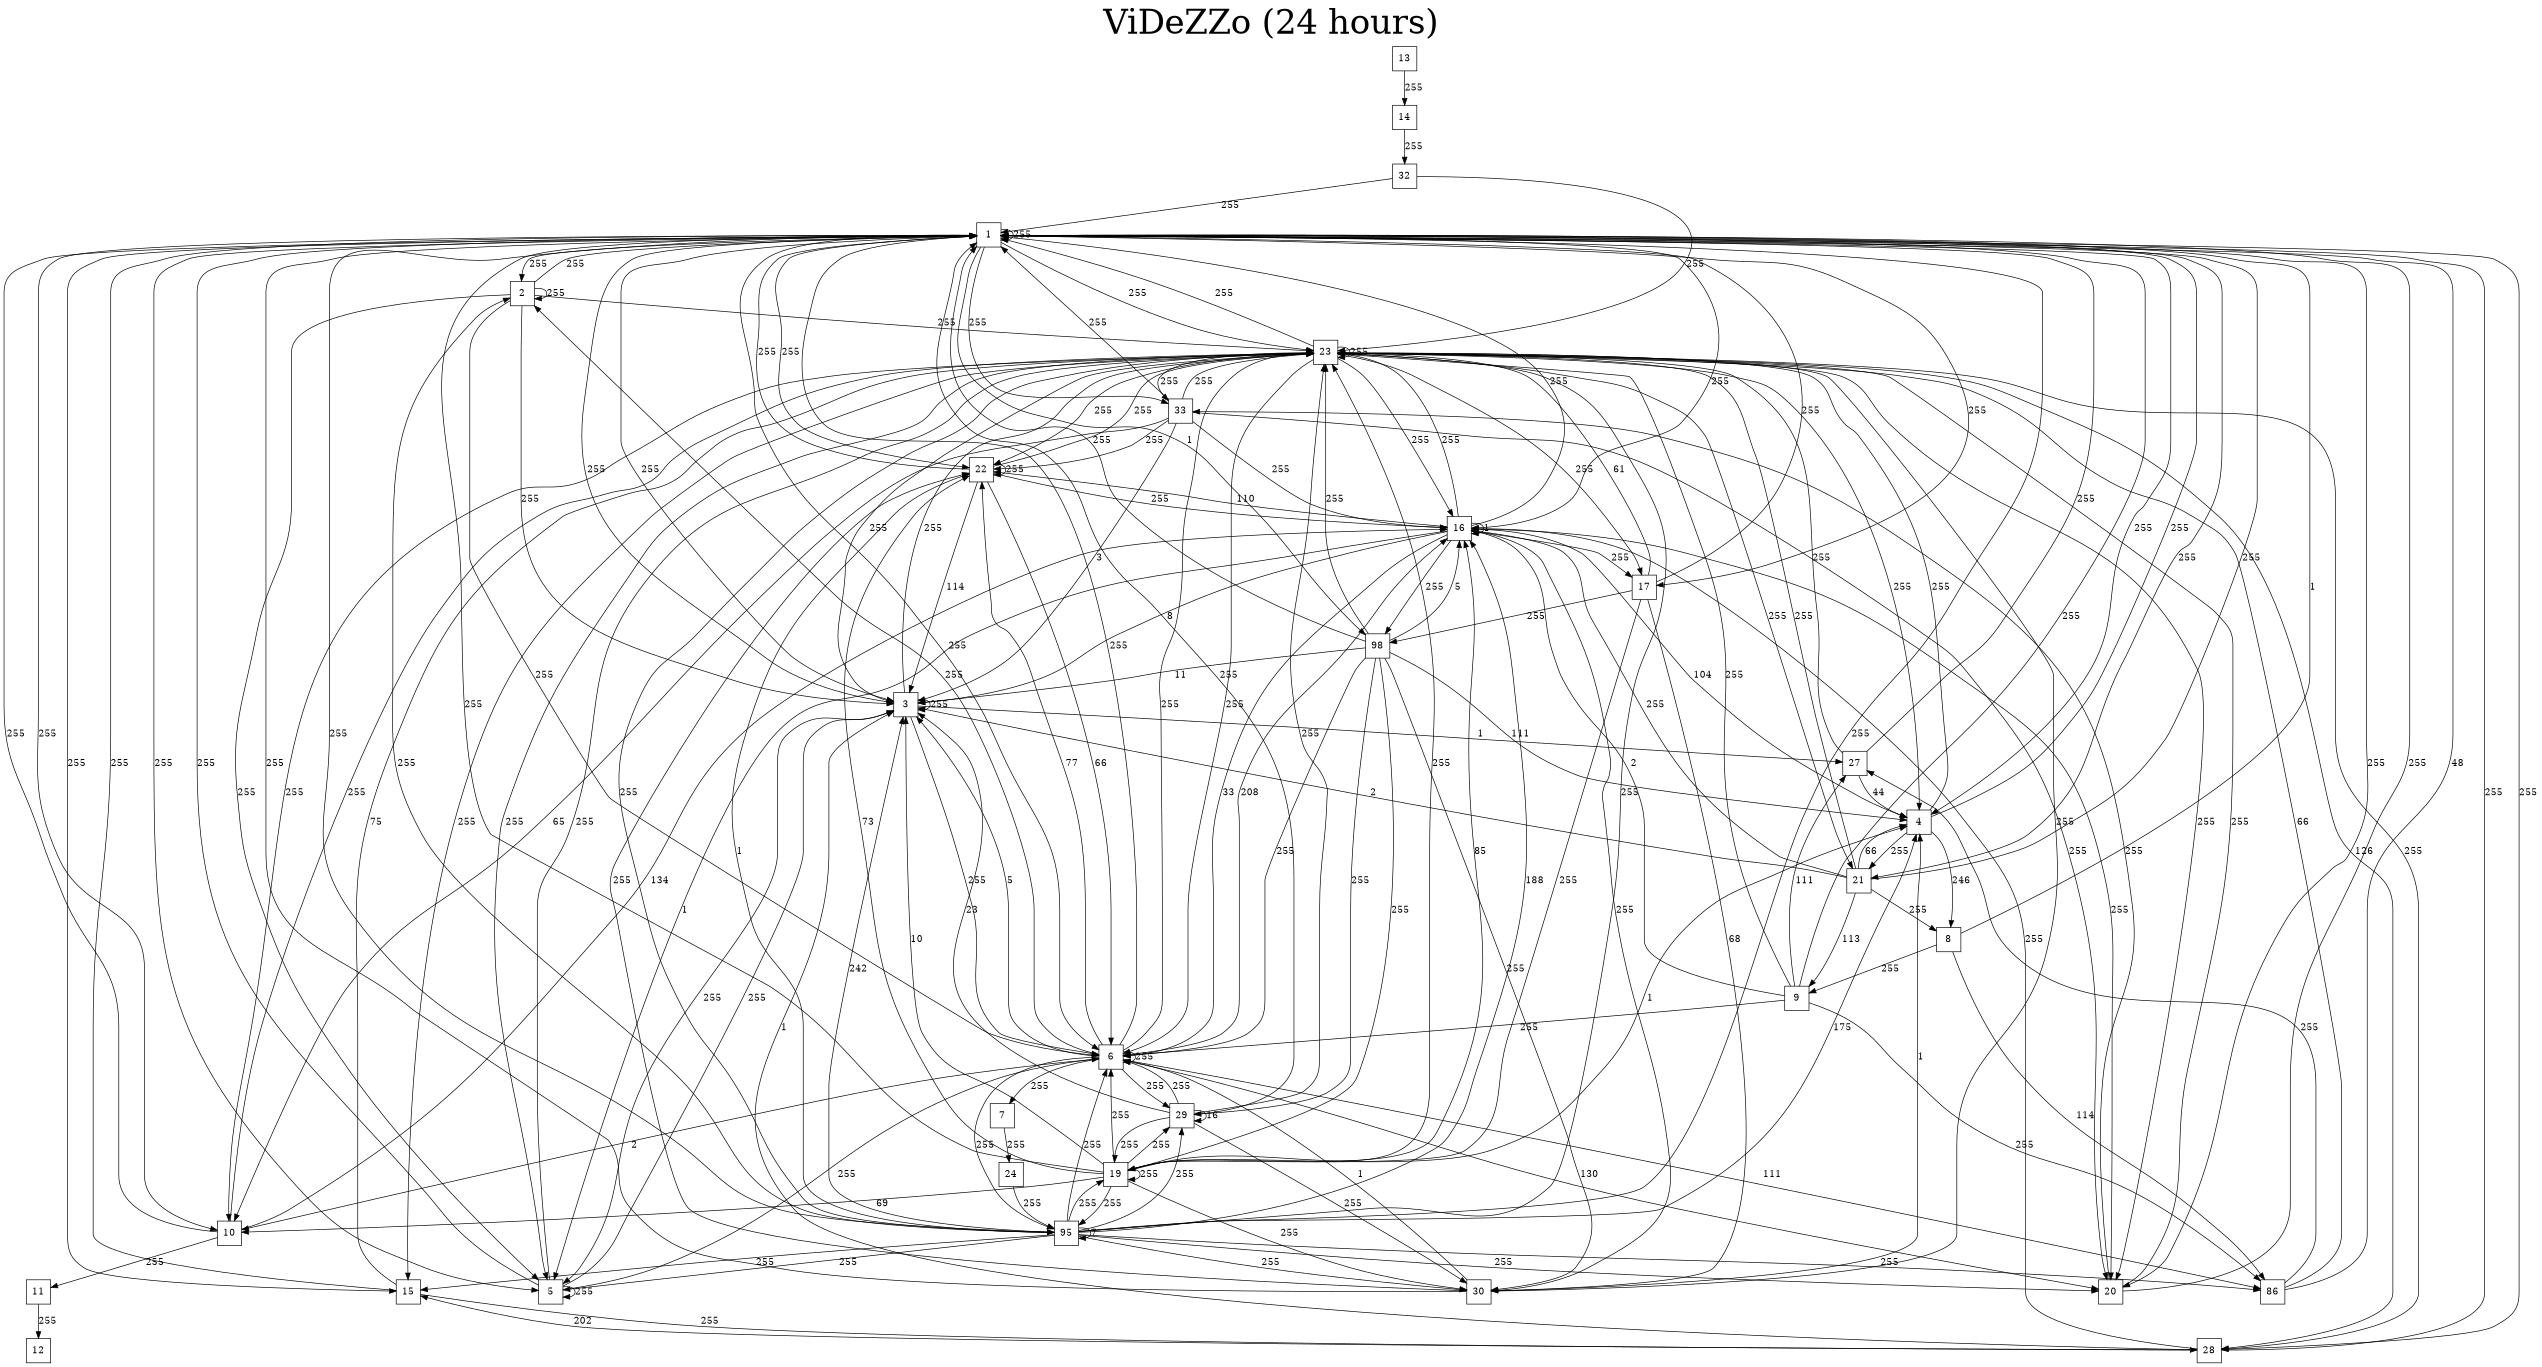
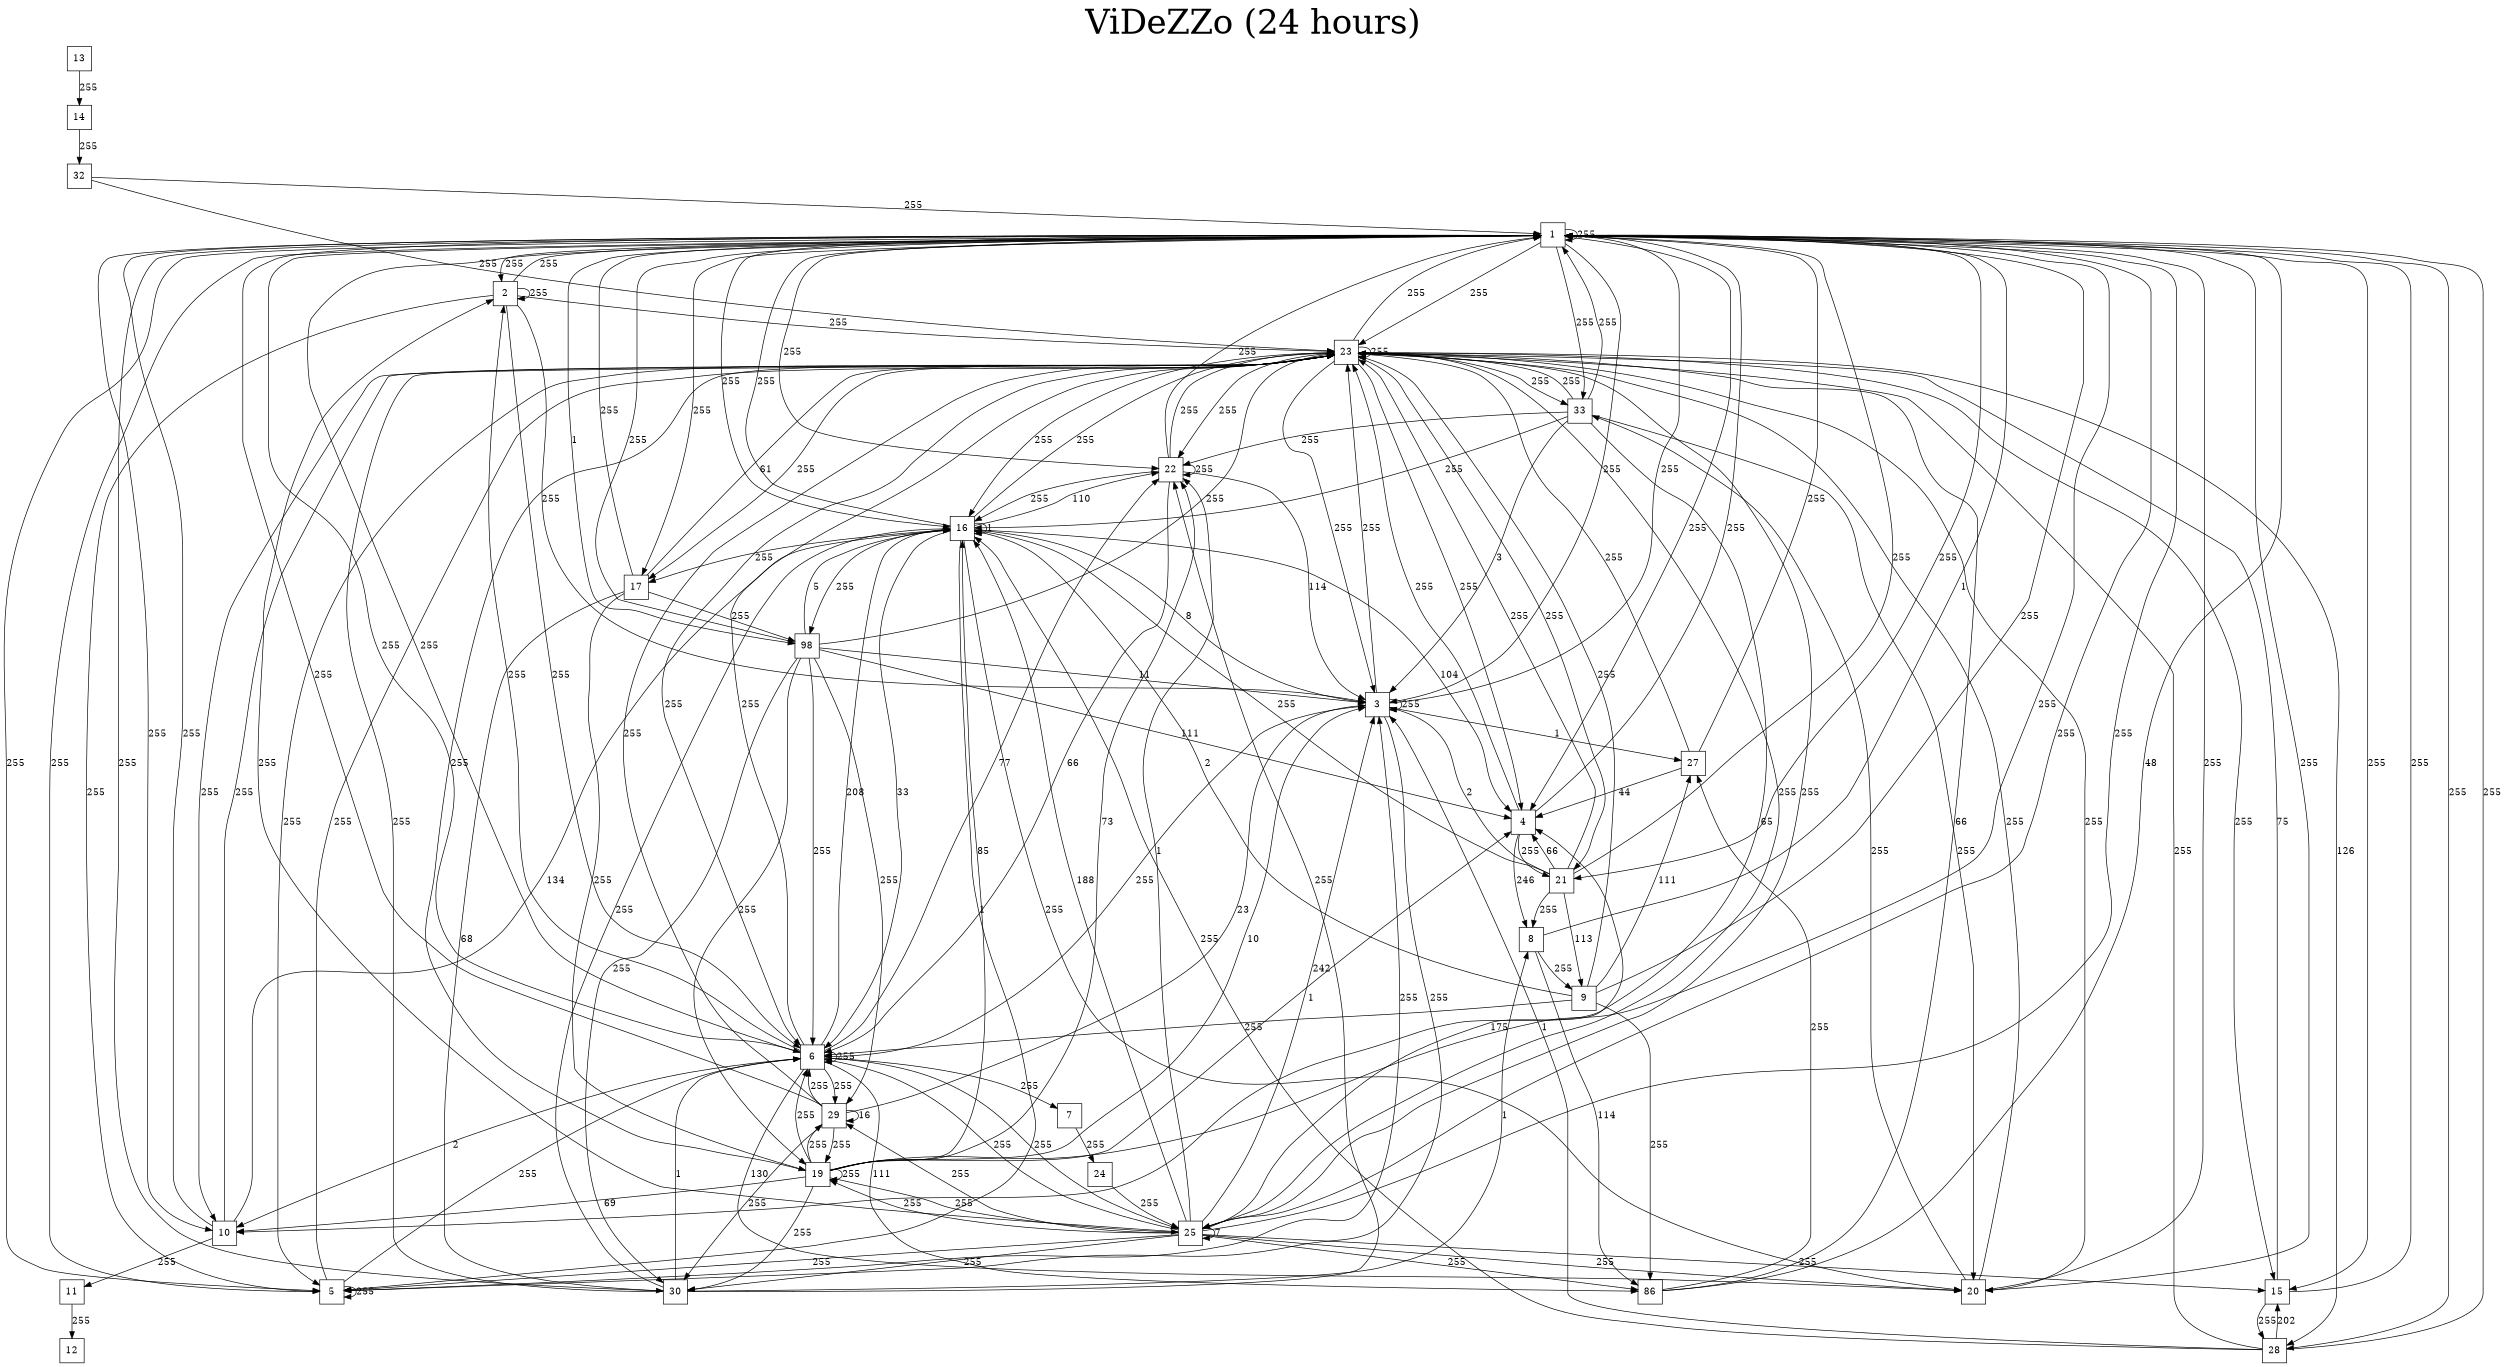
(1008, 908) -> none
(1066, 1233) -> (1190, 1233)
(1902, 1249) -> (1380, 1268)
